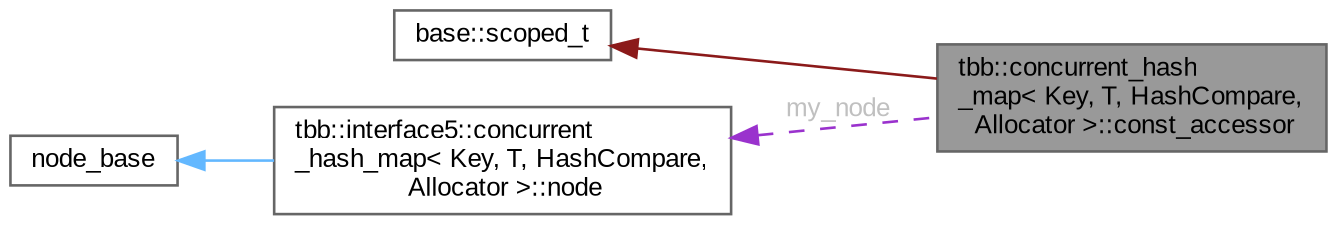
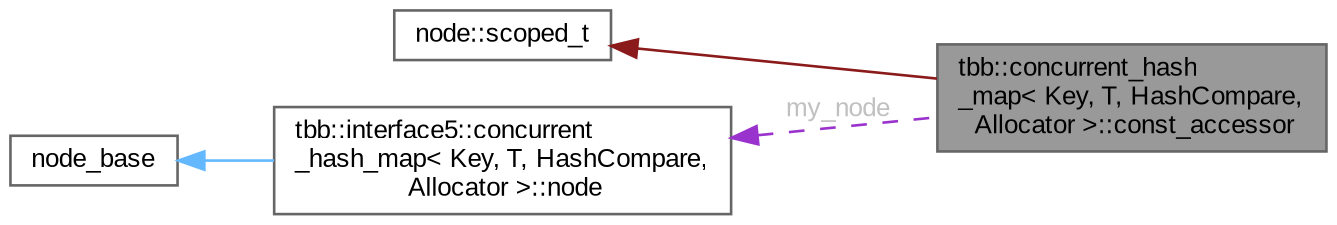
(503, 35) -> (503, 35)
